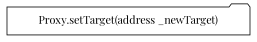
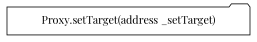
(128, 21) -> (128, 21)
